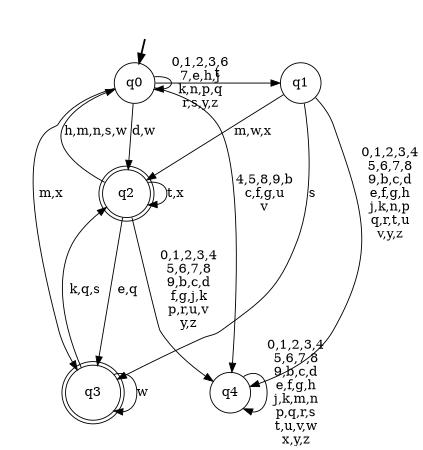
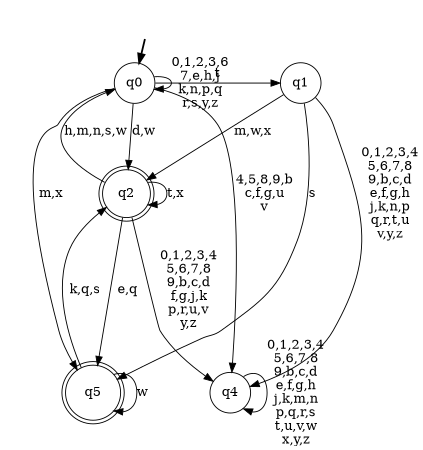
(93, 393) -> (93, 393)
